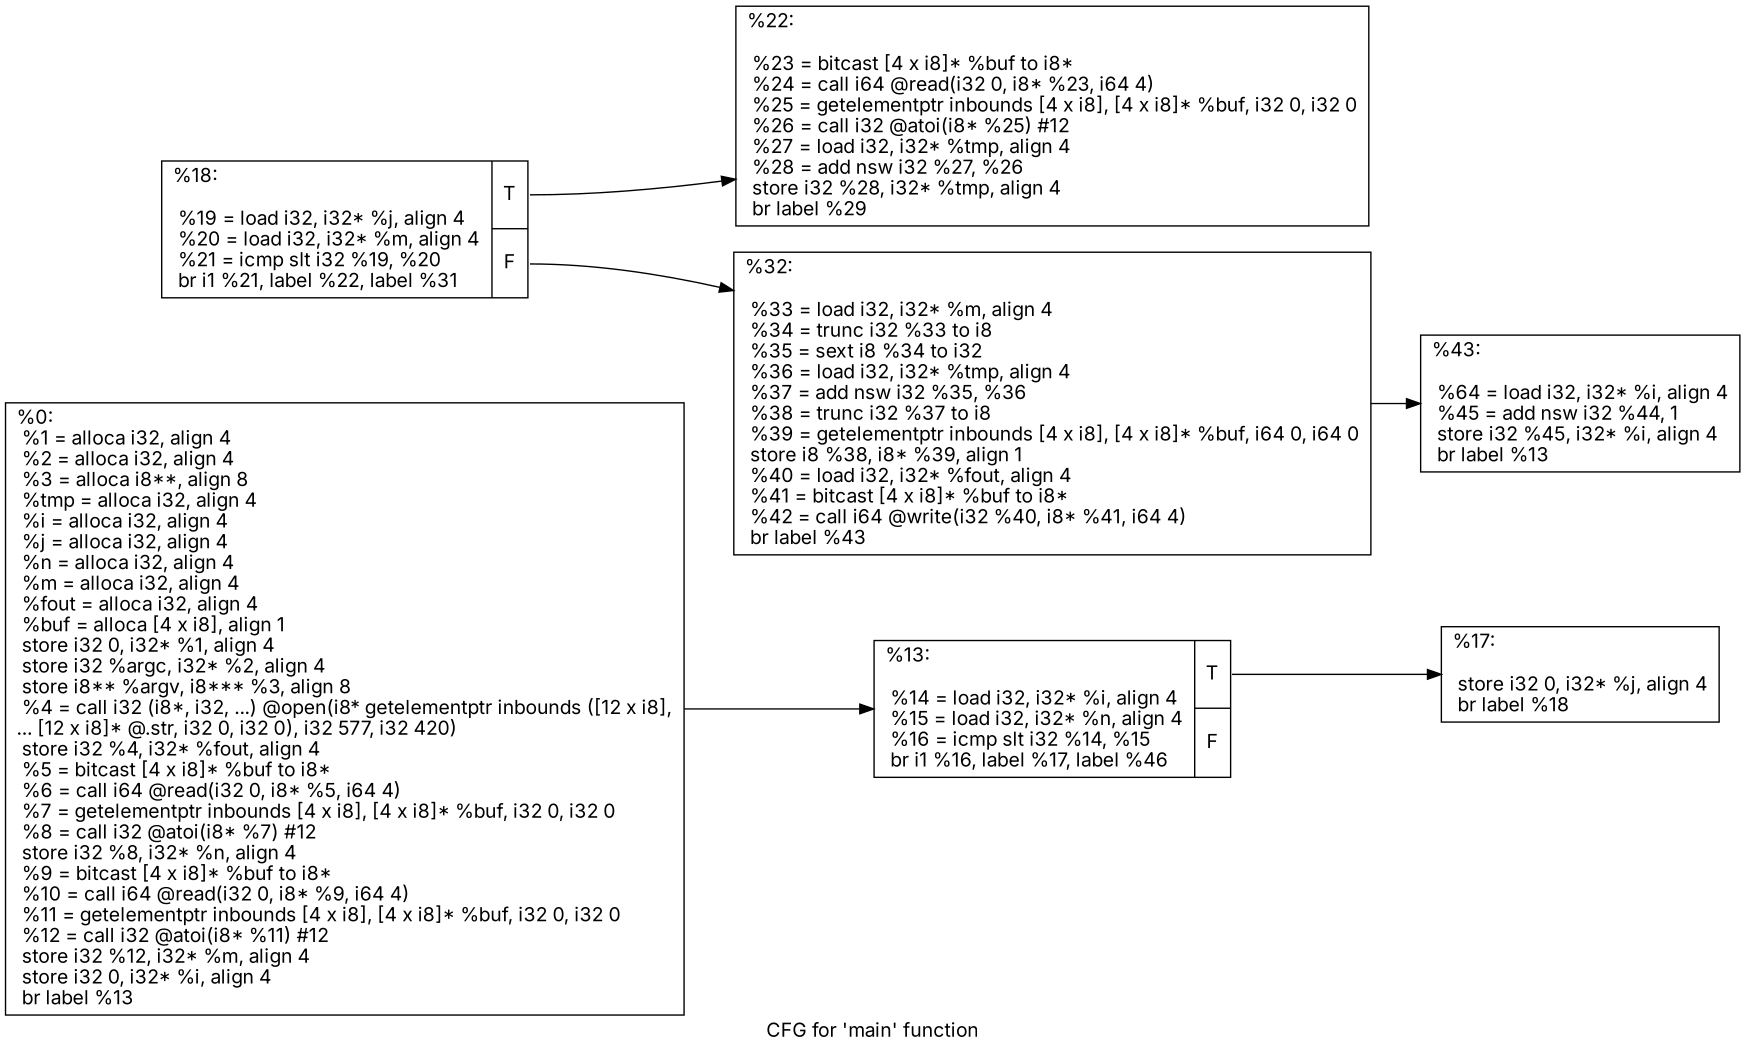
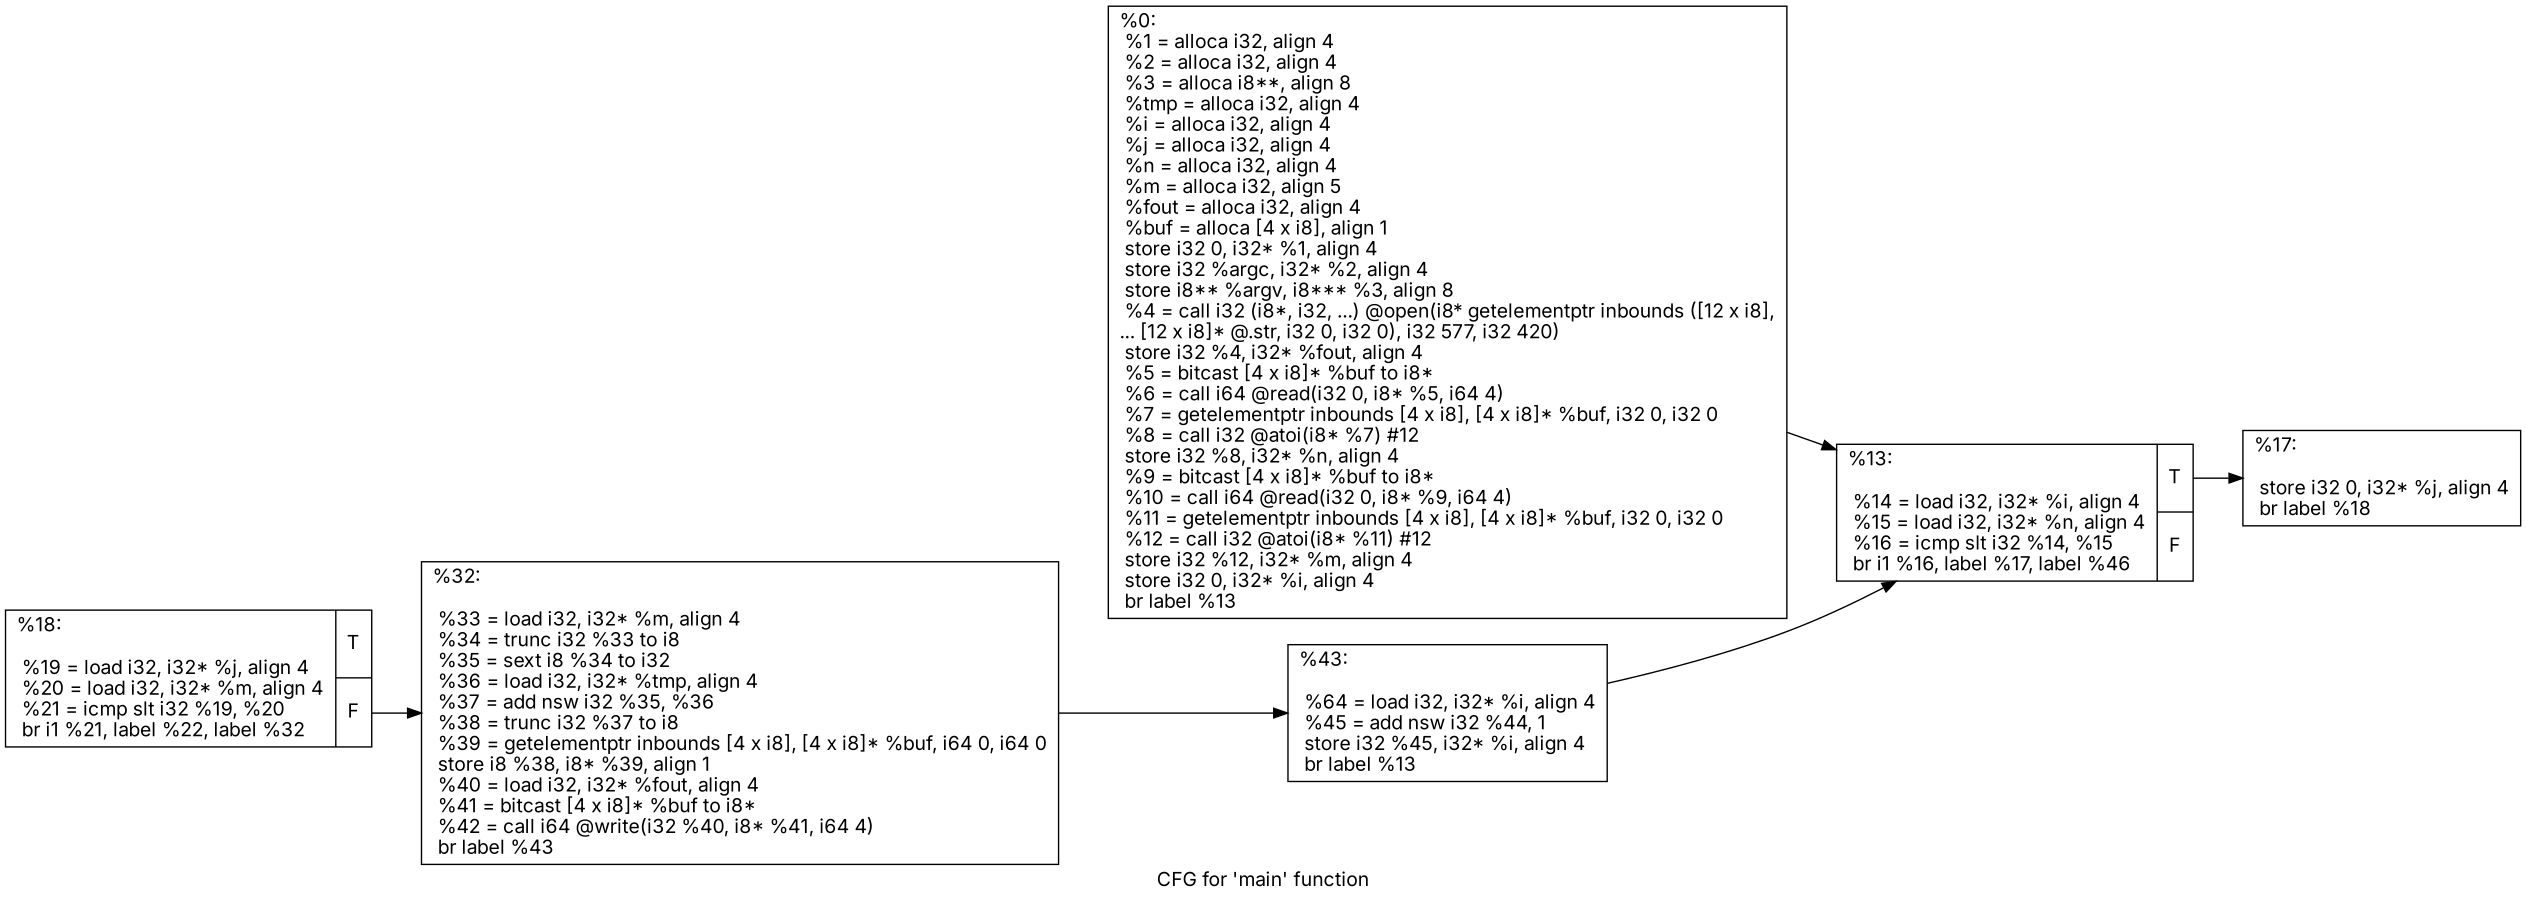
(1052, 116) -> none
(316, 281) -> (161, 730)
(129, 584) -> (1231, 187)
none -> (1749, 645)
